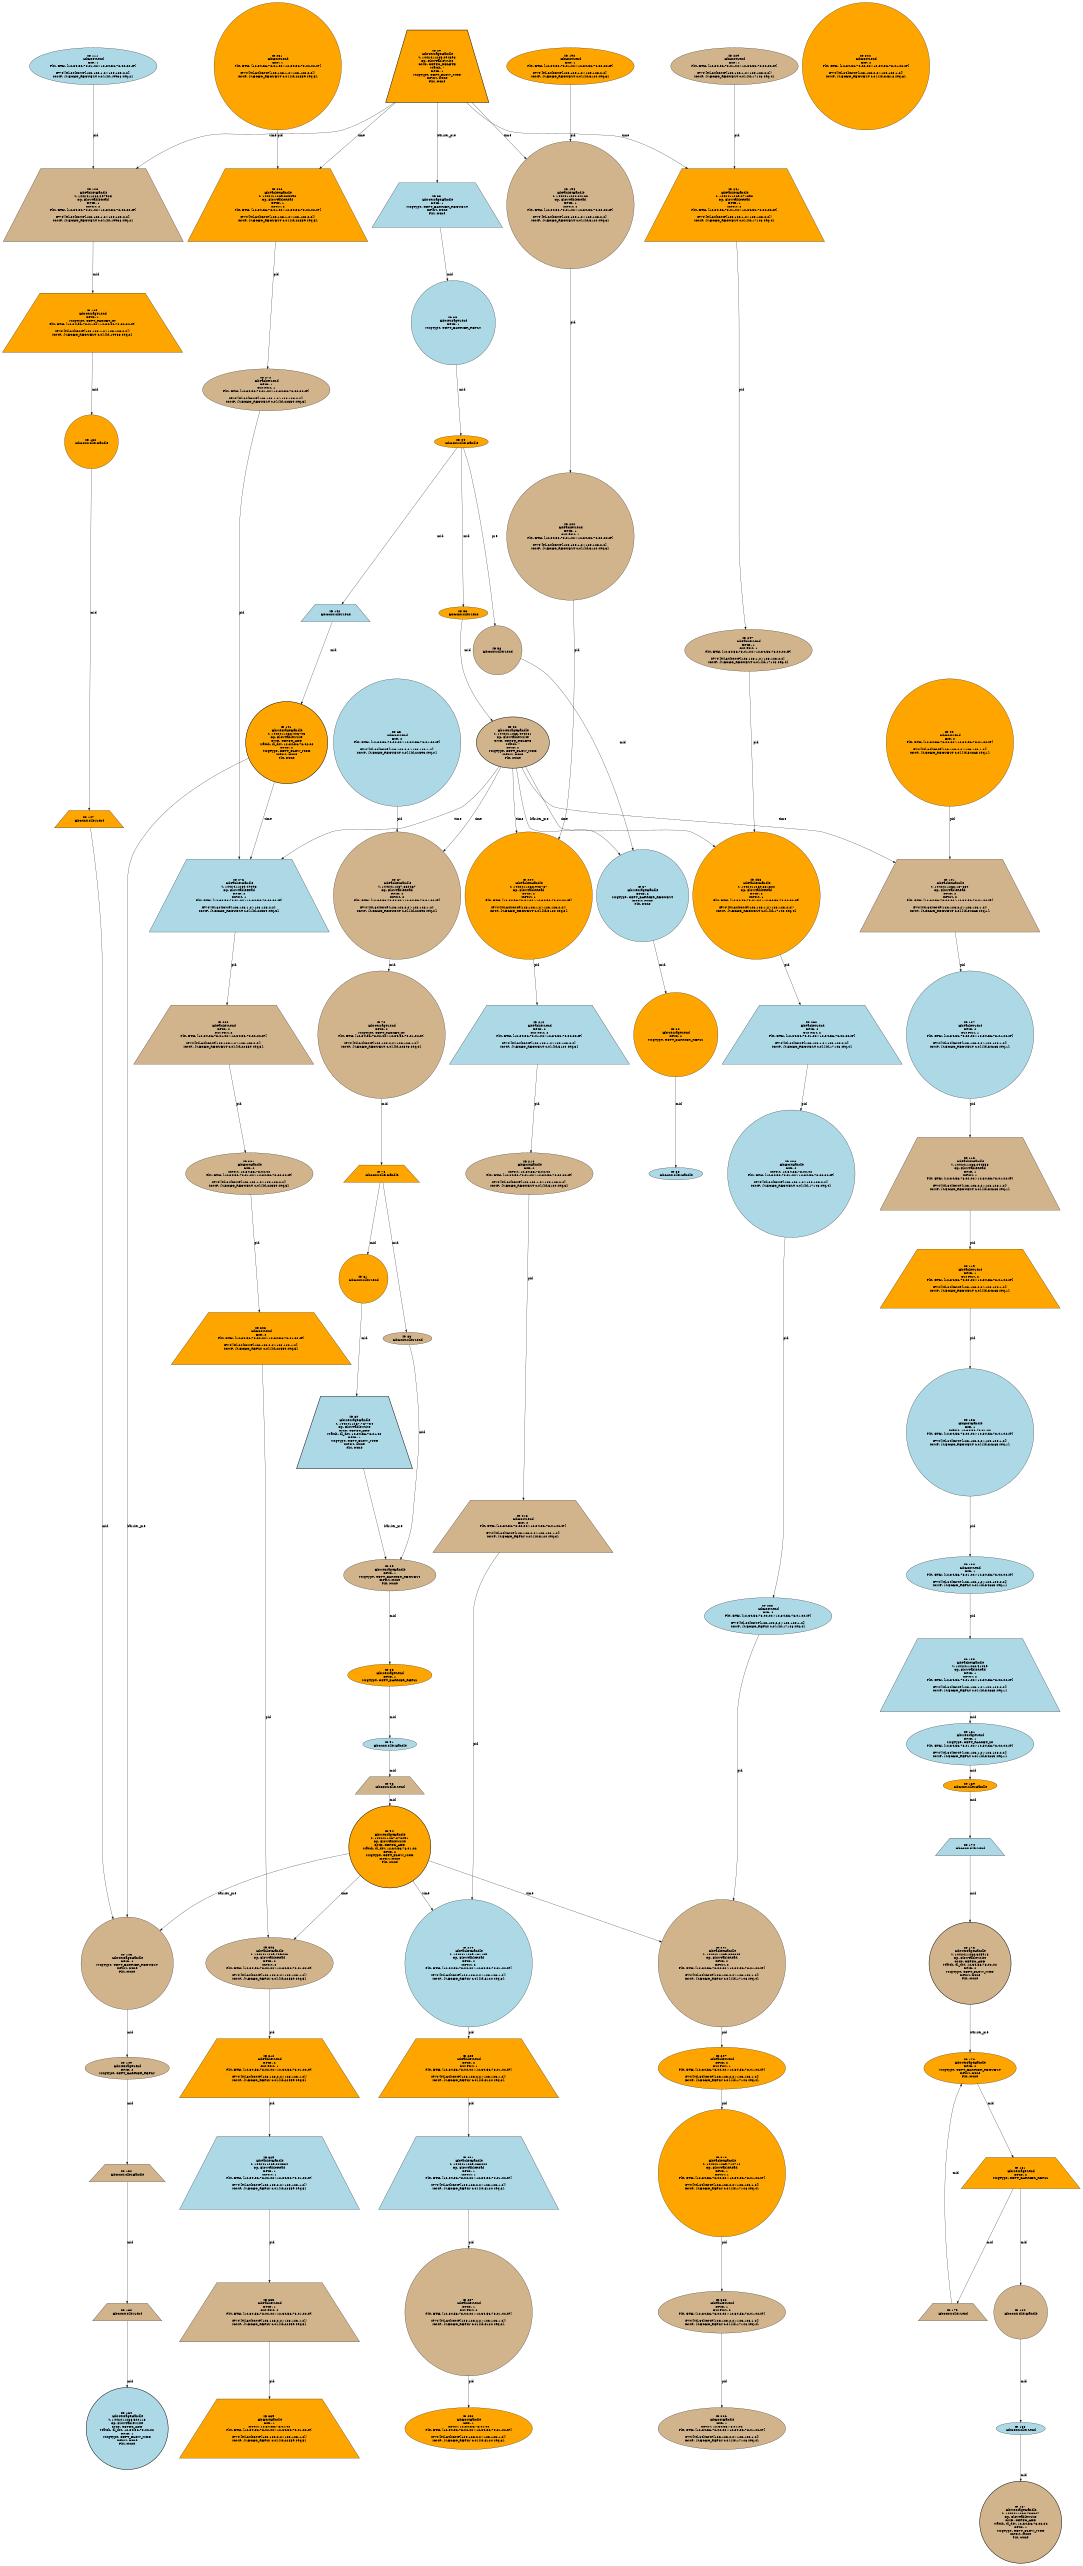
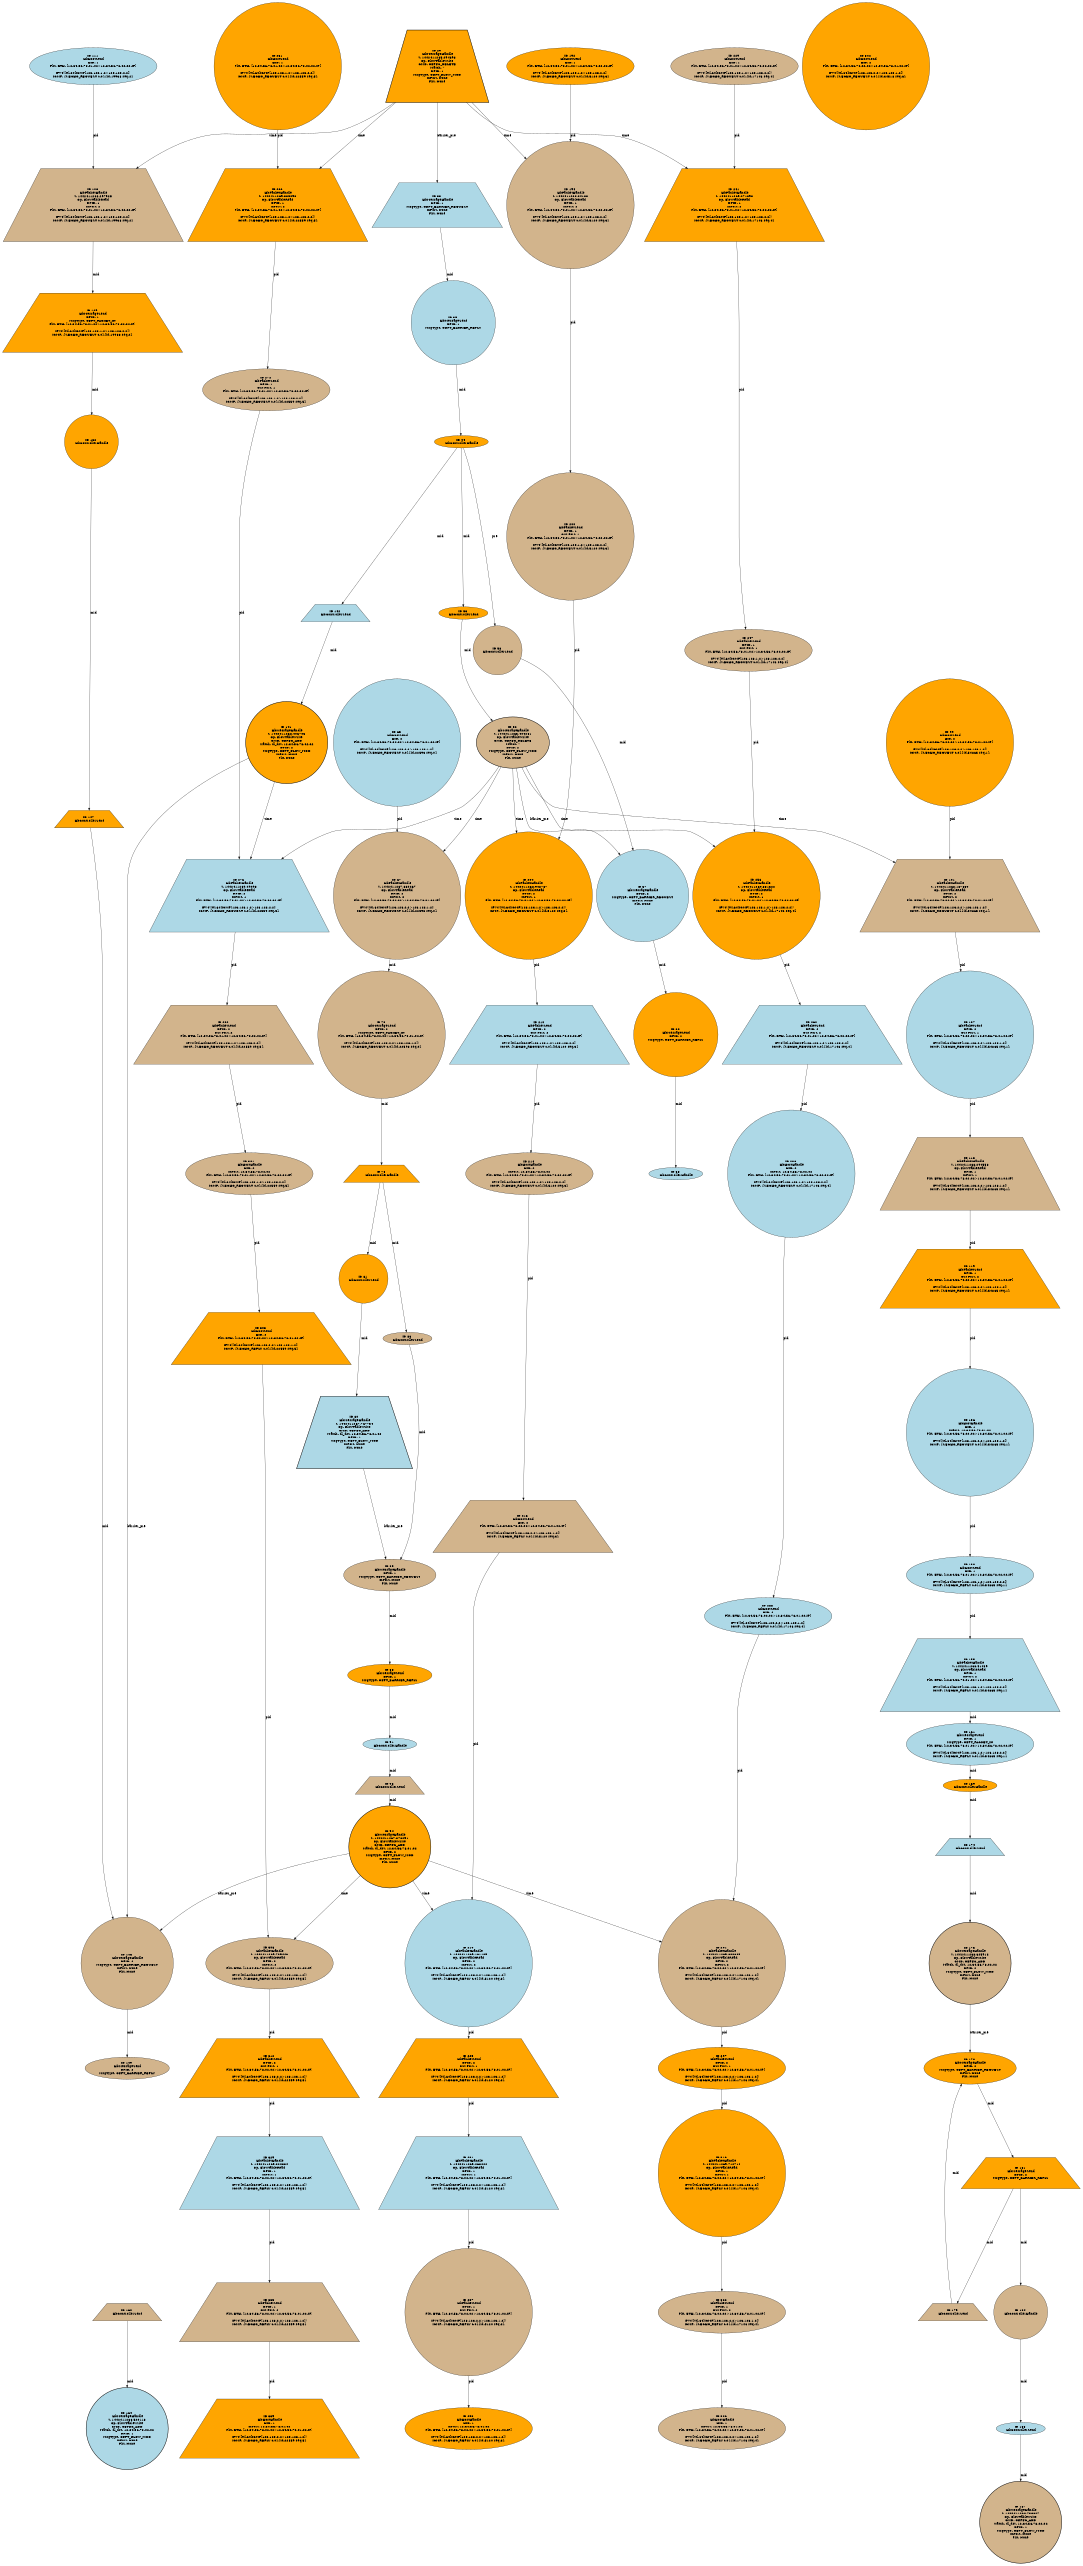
(127, 2173) -> none
